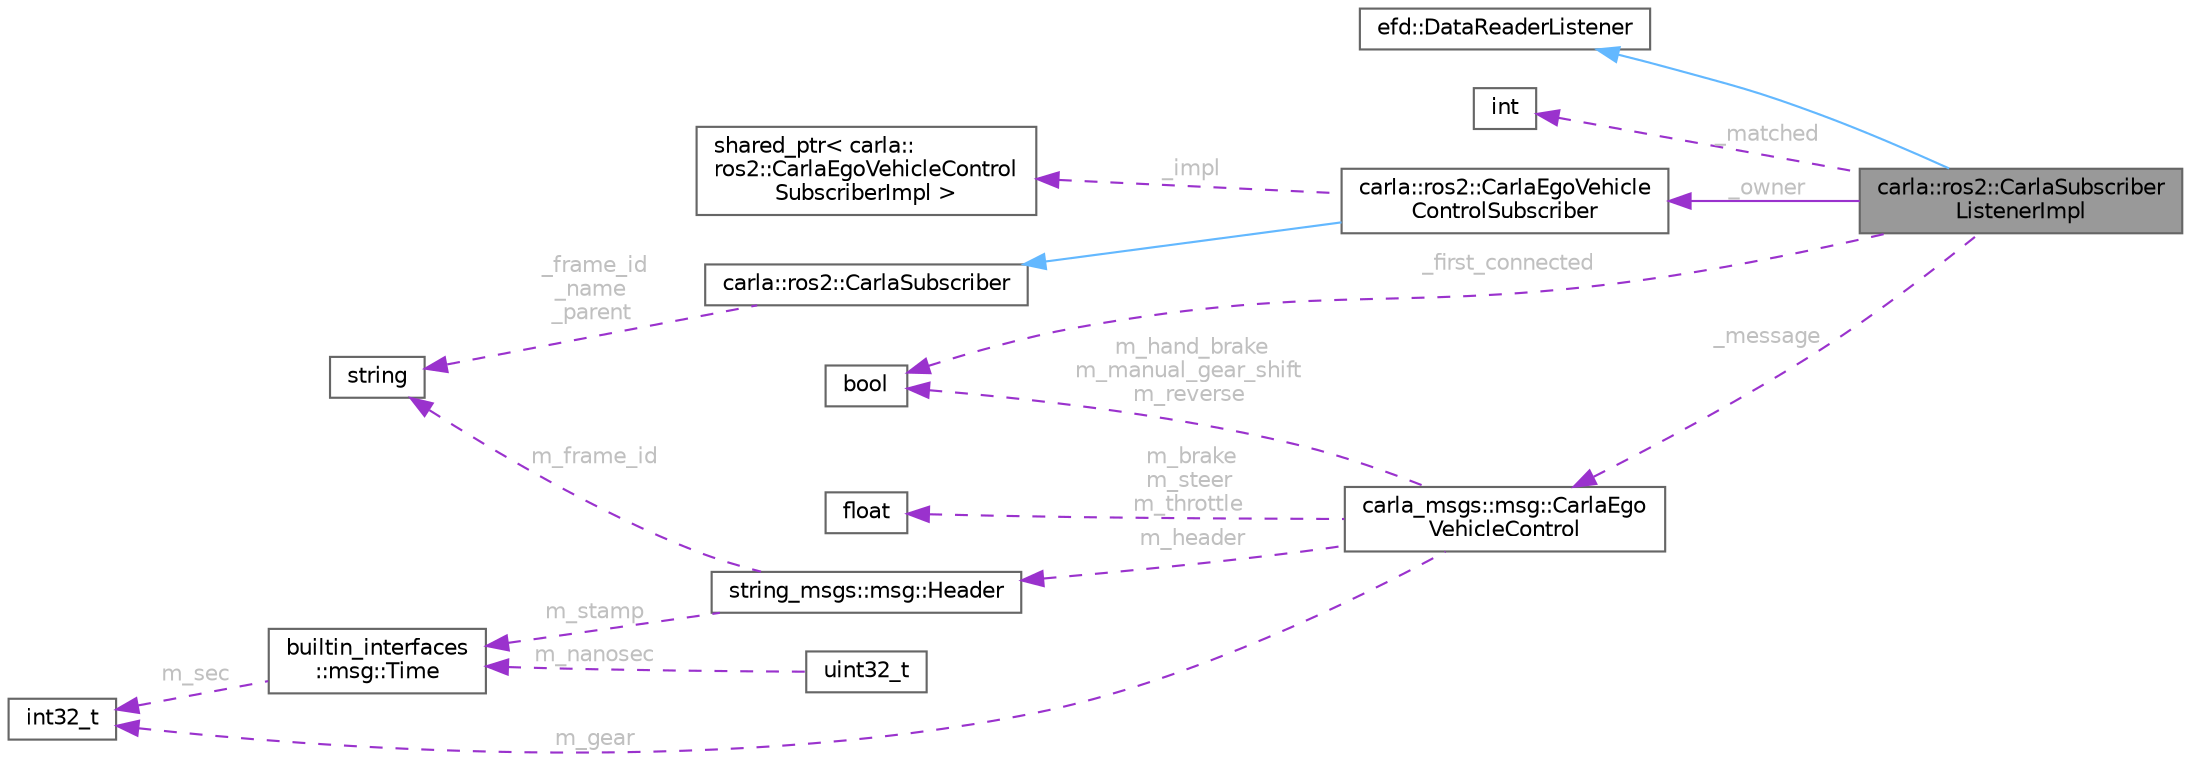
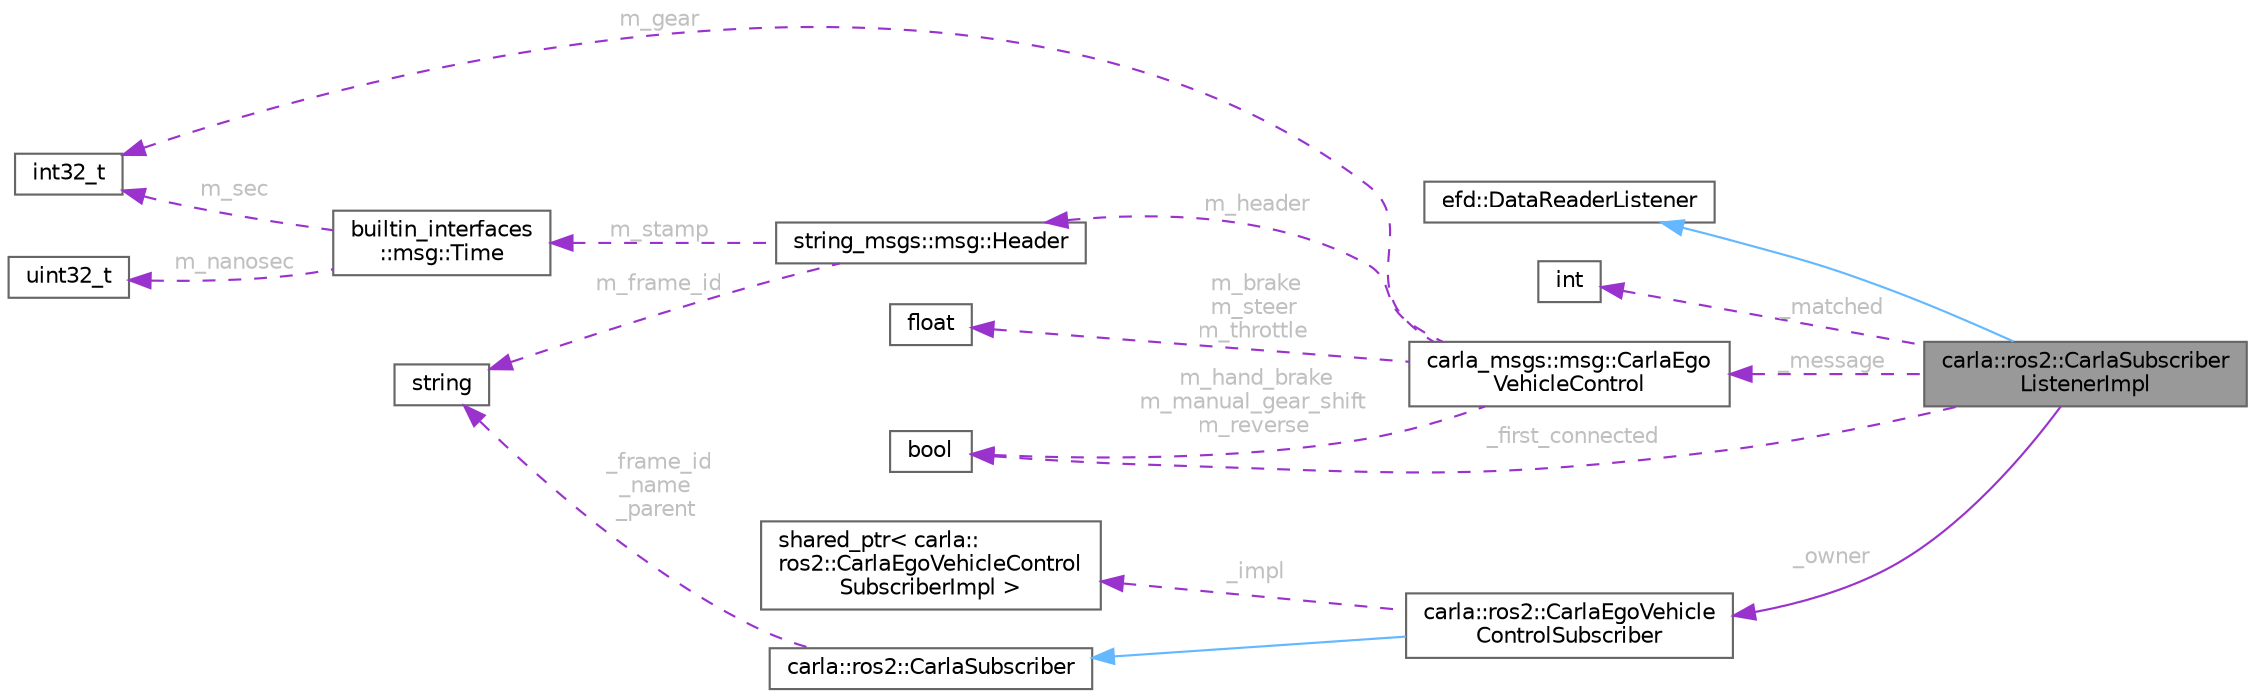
(657, 670) -> (242, 279)
